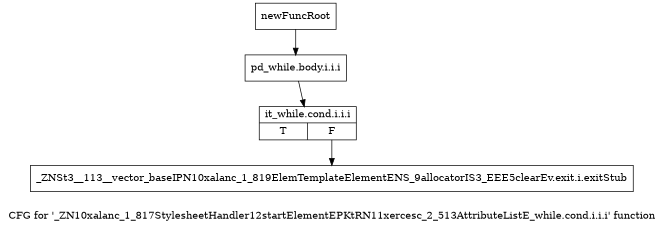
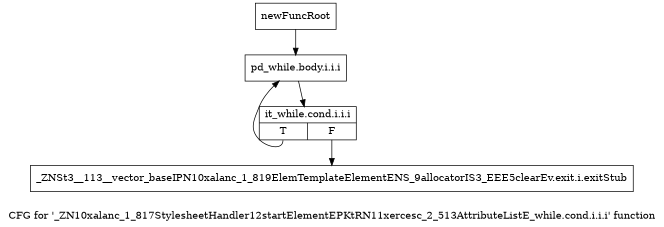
none -> (253, 125)
